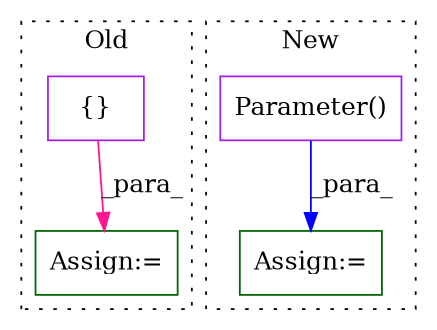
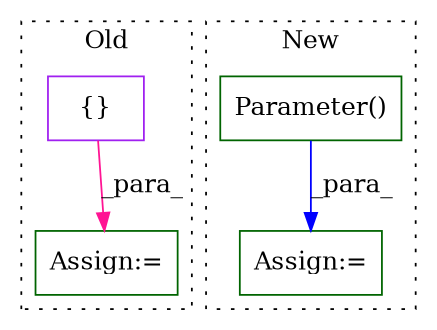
(311, 108) -> (311, 108)
